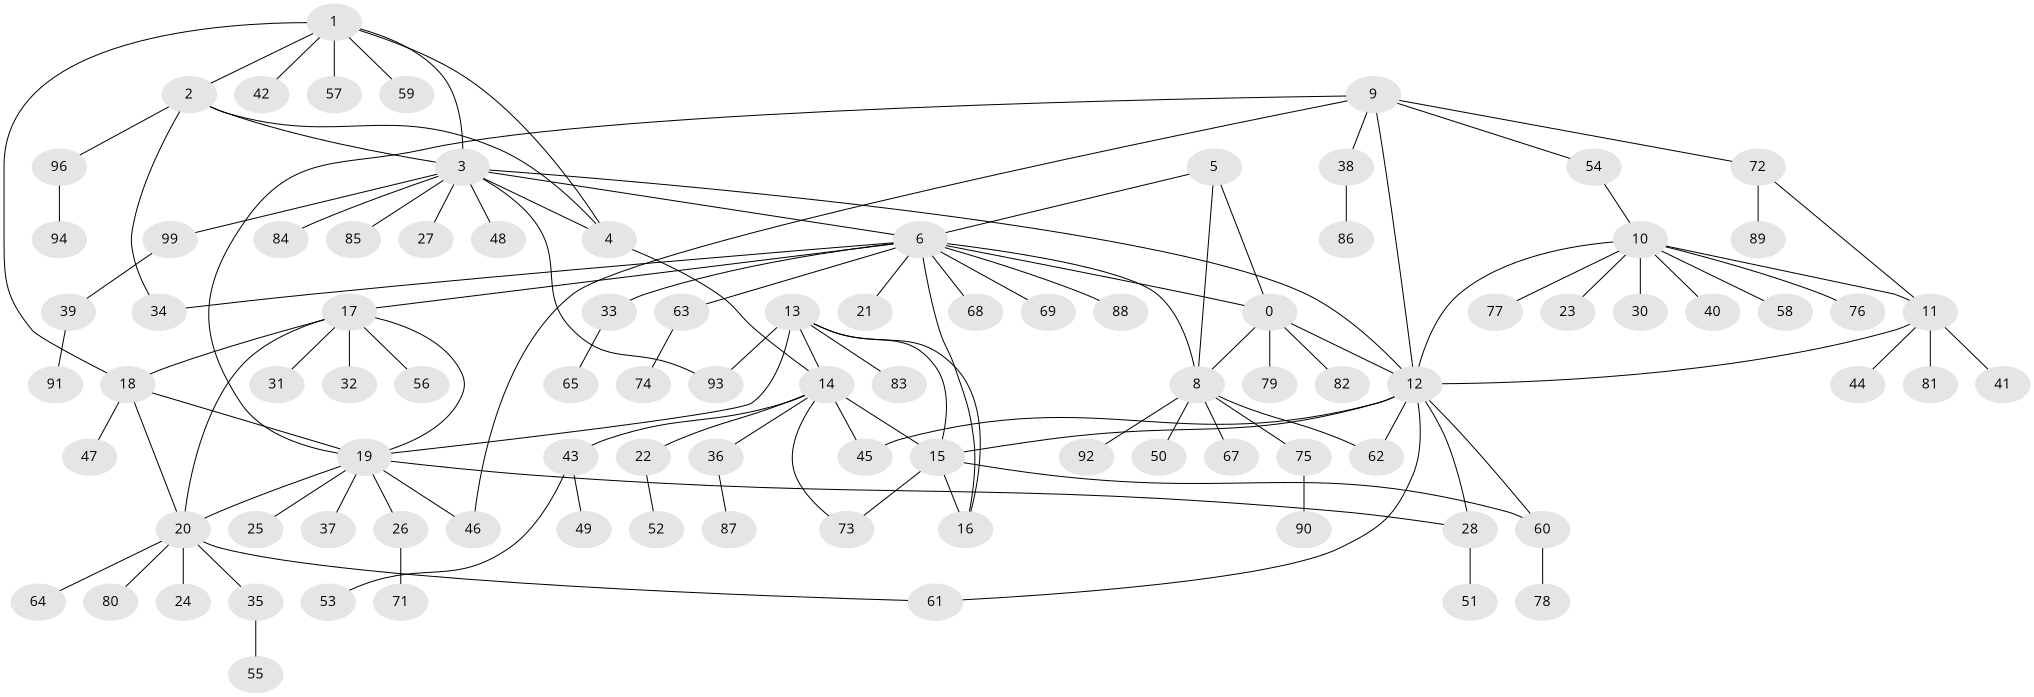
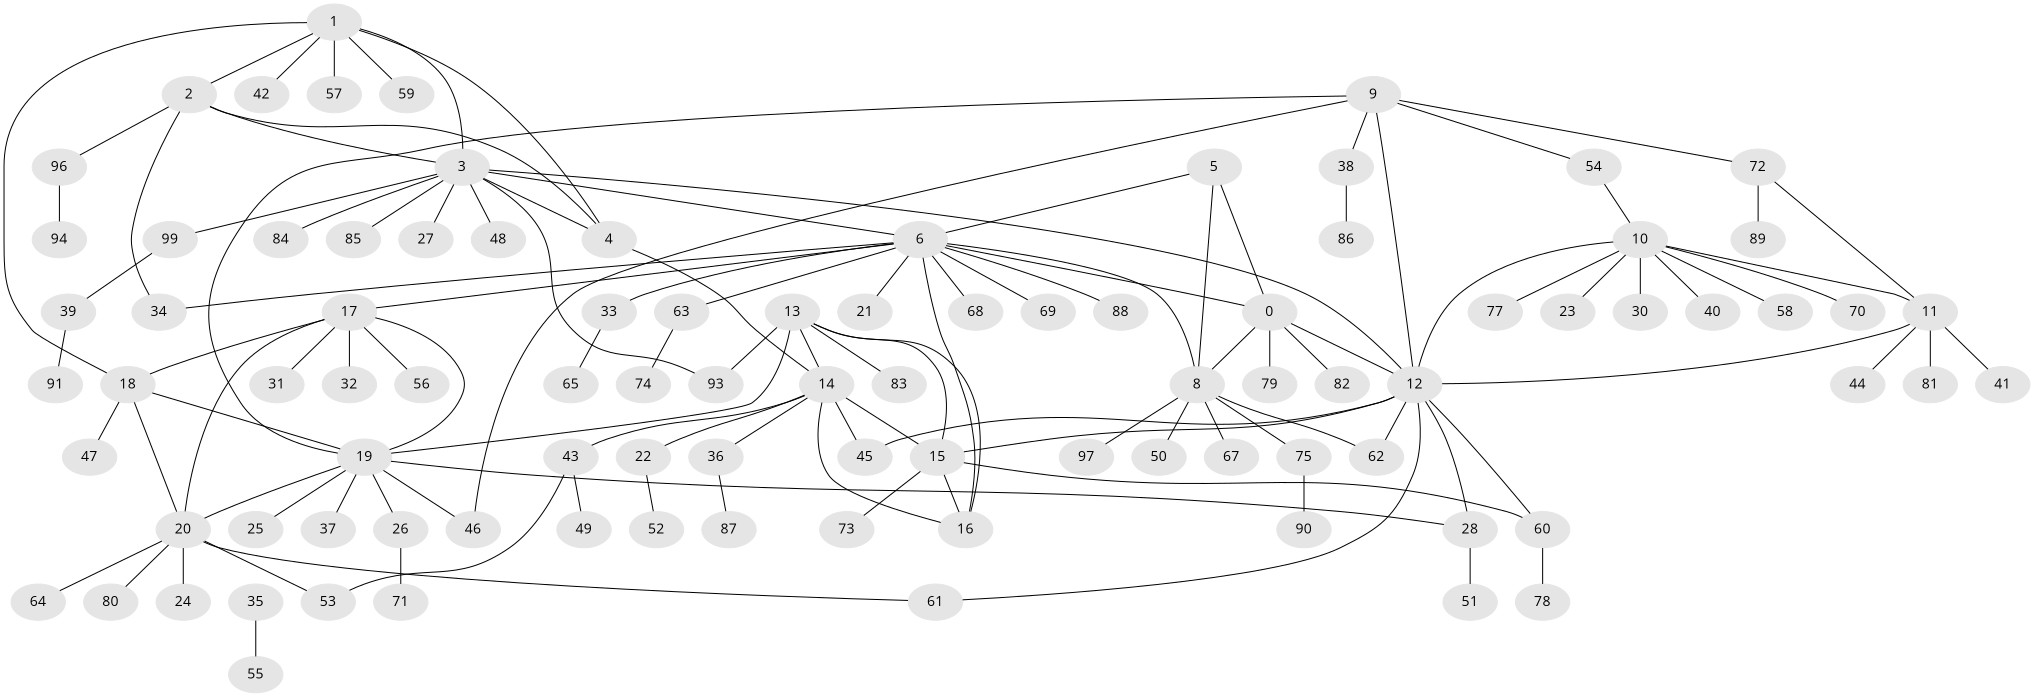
(1858, 312) -> (1858, 312)
(1086, 457) -> (1086, 457)
(793, 462) -> (835, 482)
(219, 566) -> (256, 566)
